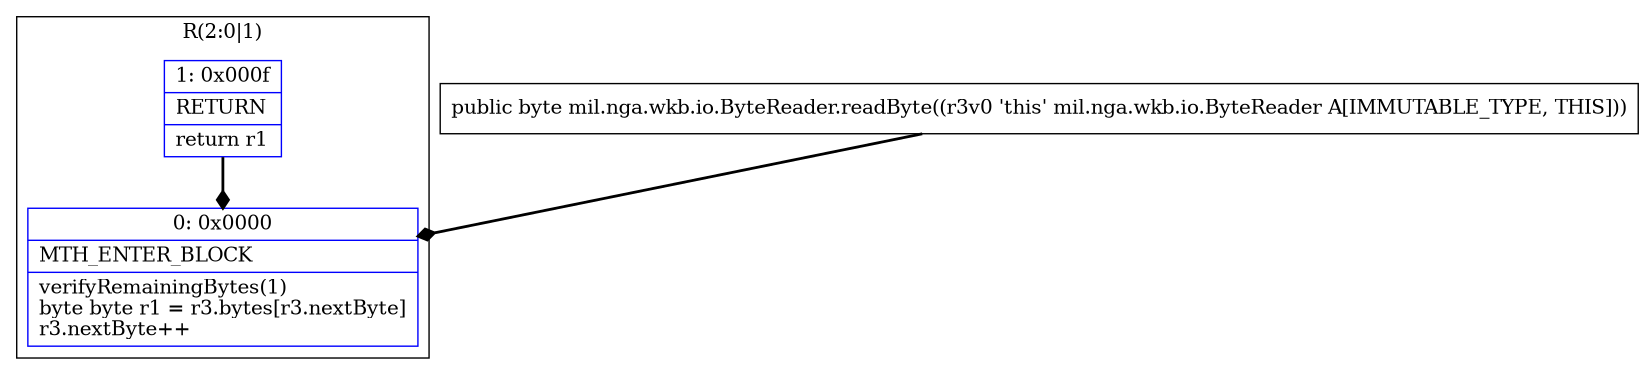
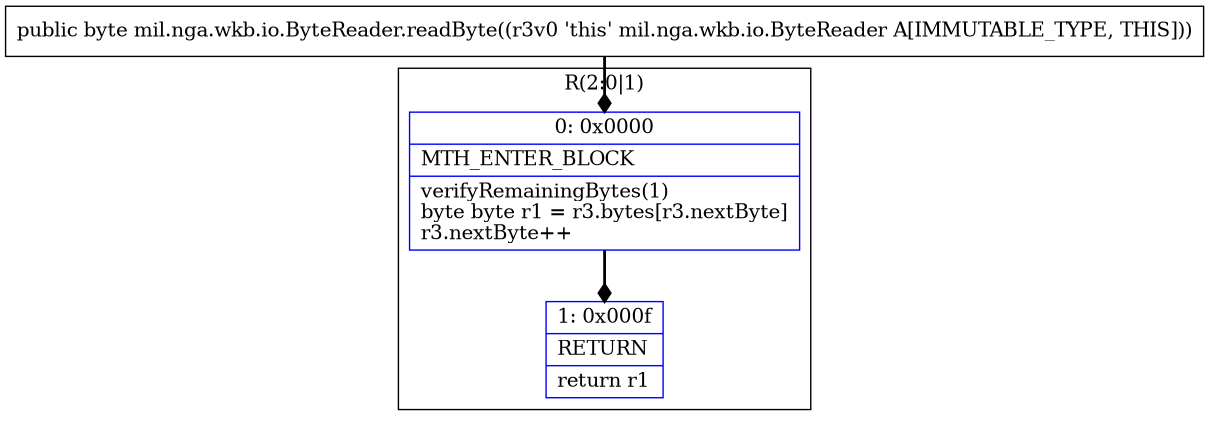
(223, 174) -> (605, 267)
